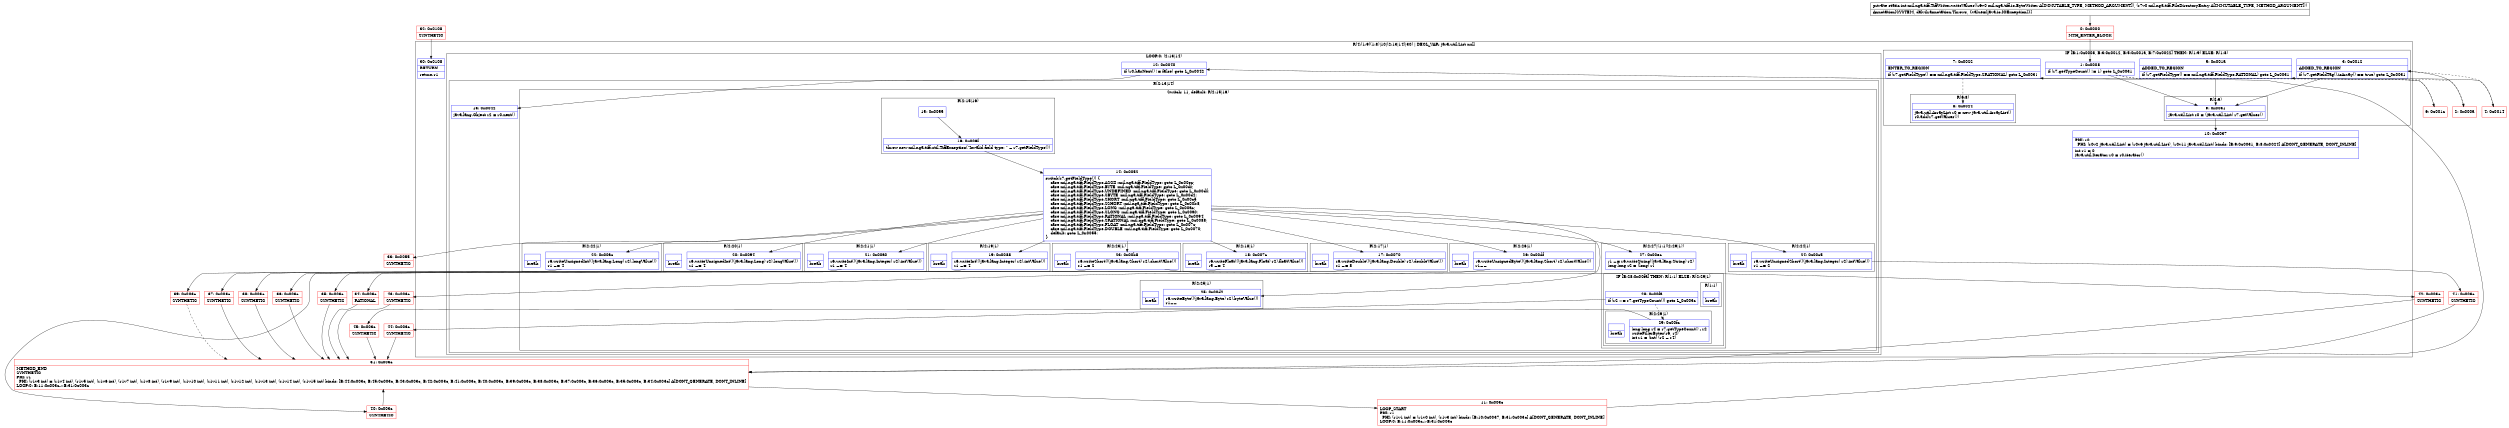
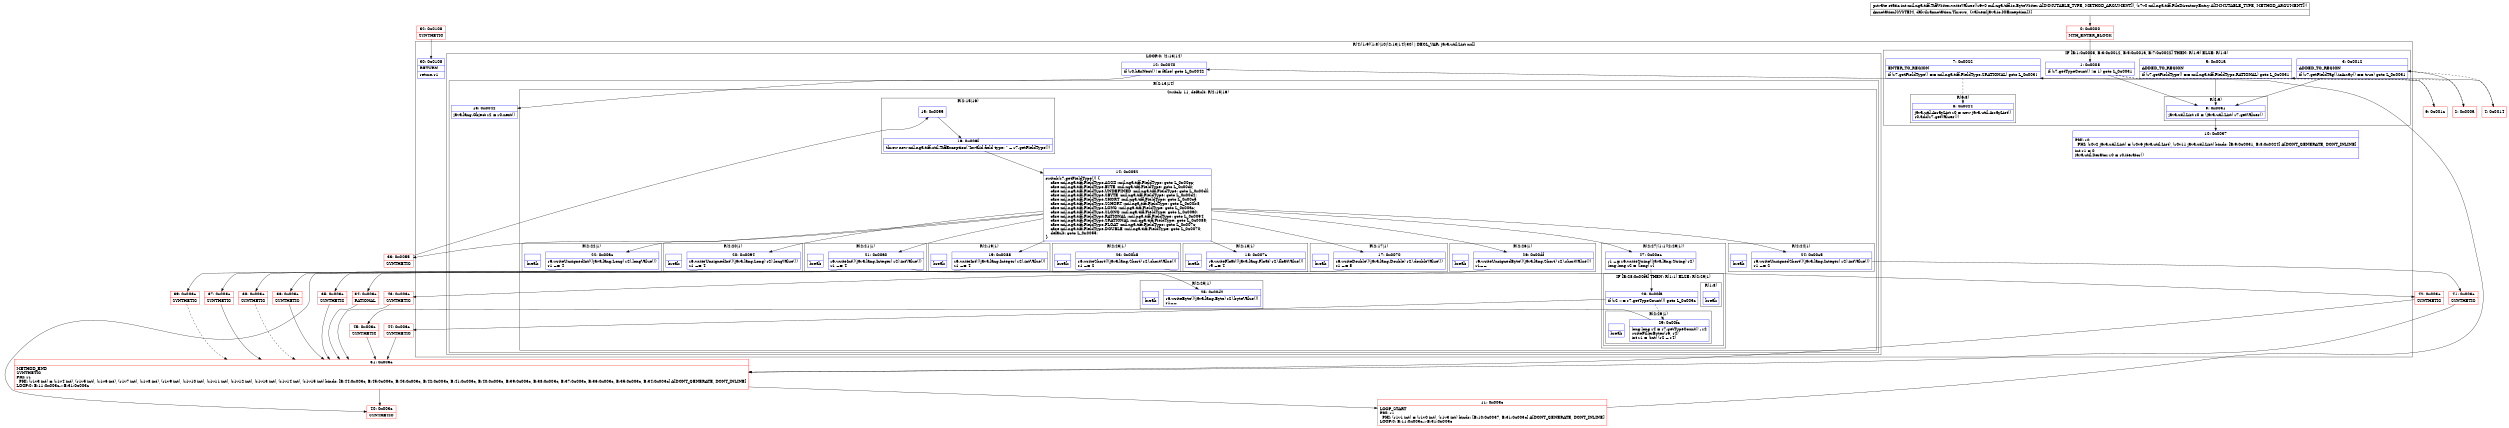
none -> (669, 181)
(1585, 237) -> (1055, 272)
(1127, 245) -> none
none -> (1651, 279)
(1711, 286) -> (1711, 286)
(270, 334) -> (270, 334)
(383, 399) -> (380, 396)
